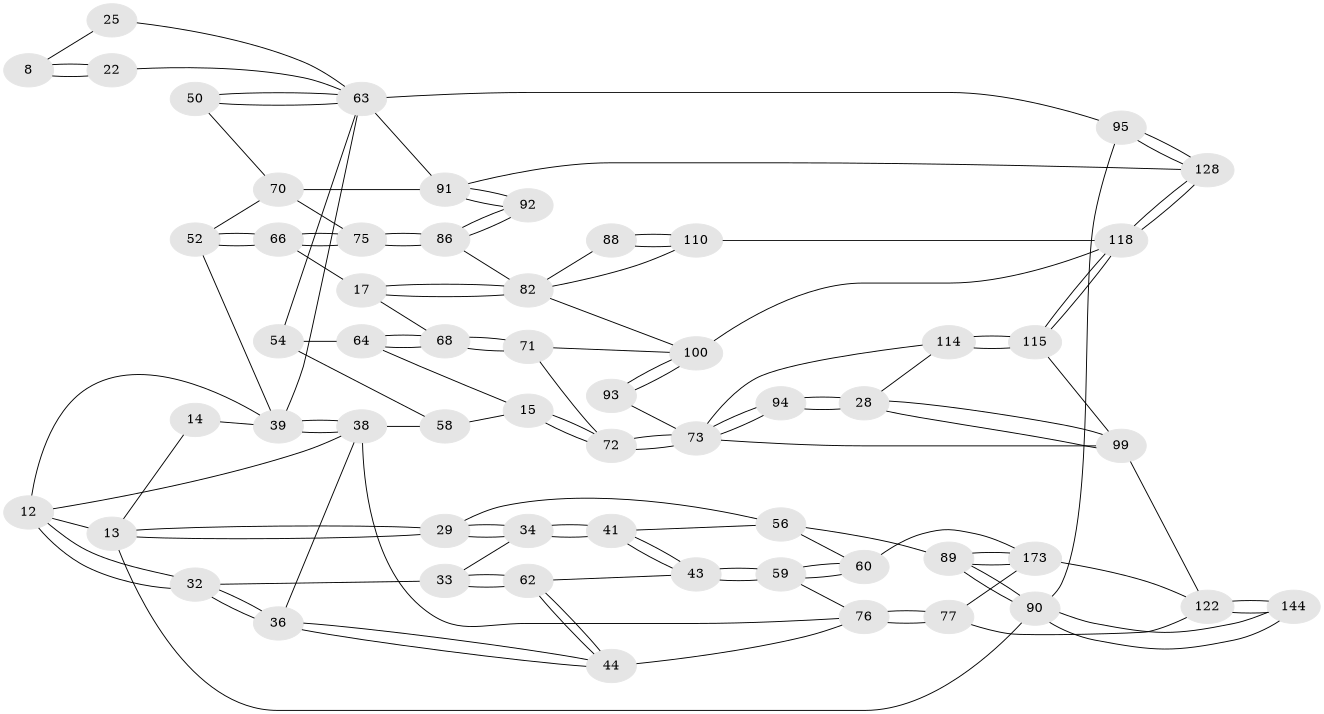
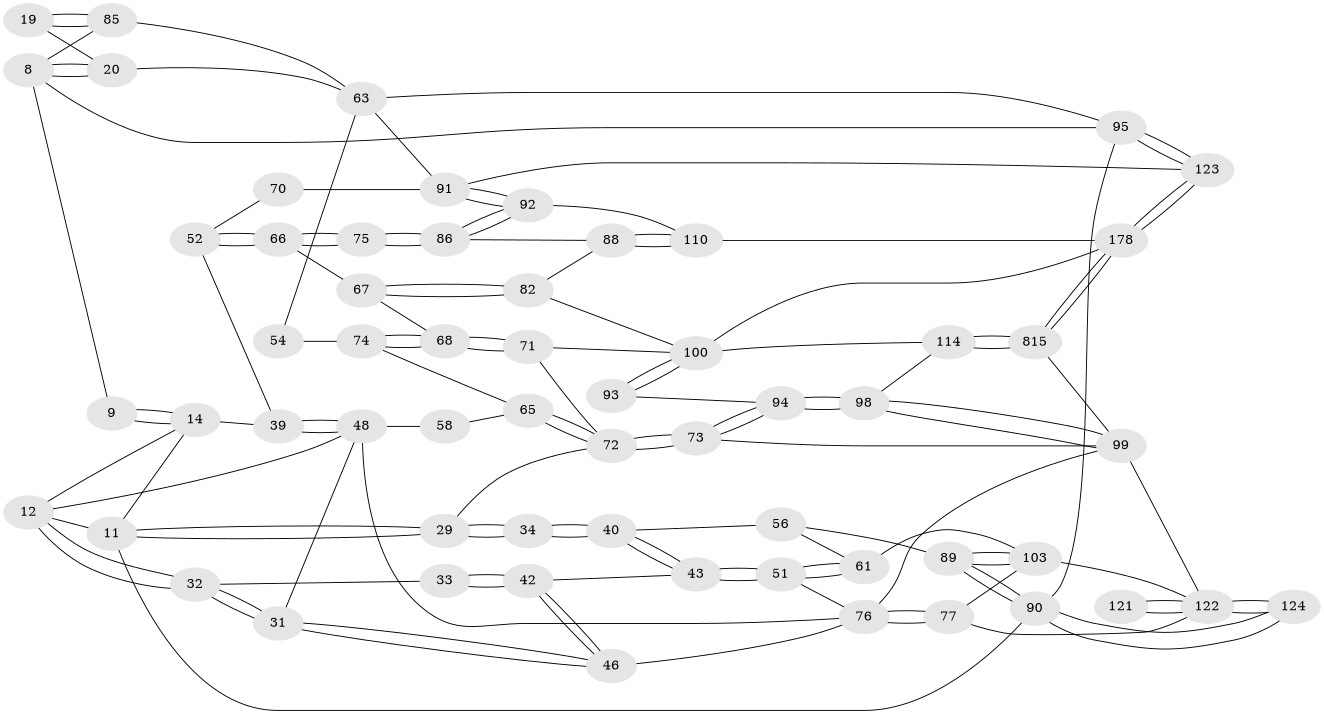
none -> (29, 20)
(112, 20) -> (112, 20)
(112, 70) -> (112, 70)
(195, 99) -> none
none -> (564, 128)
(1207, 170) -> (1207, 170)
(317, 213) -> none
(1121, 240) -> (1121, 240)
(327, 257) -> none
(487, 265) -> (528, 240)
(615, 272) -> (616, 211)
(362, 290) -> (362, 290)
(362, 341) -> (362, 341)
(1035, 342) -> (1035, 342)
(805, 363) -> (822, 345)
(115, 378) -> (111, 465)
(362, 384) -> none
(864, 403) -> (864, 403)
(528, 411) -> (528, 411)
none -> (112, 413)
(654, 417) -> (696, 400)
(362, 426) -> (362, 426)
(610, 499) -> (515, 470)
none -> (968, 501)
(611, 531) -> (611, 531)
(112, 534) -> (112, 534)
(487, 556) -> none
(1035, 559) -> (1035, 559)
(864, 567) -> (864, 567)
(781, 574) -> (781, 574)
(528, 581) -> (528, 581)
none -> (1121, 607)
(1294, 607) -> (1294, 607)
(278, 623) -> (278, 623)
(611, 666) -> (611, 666)
